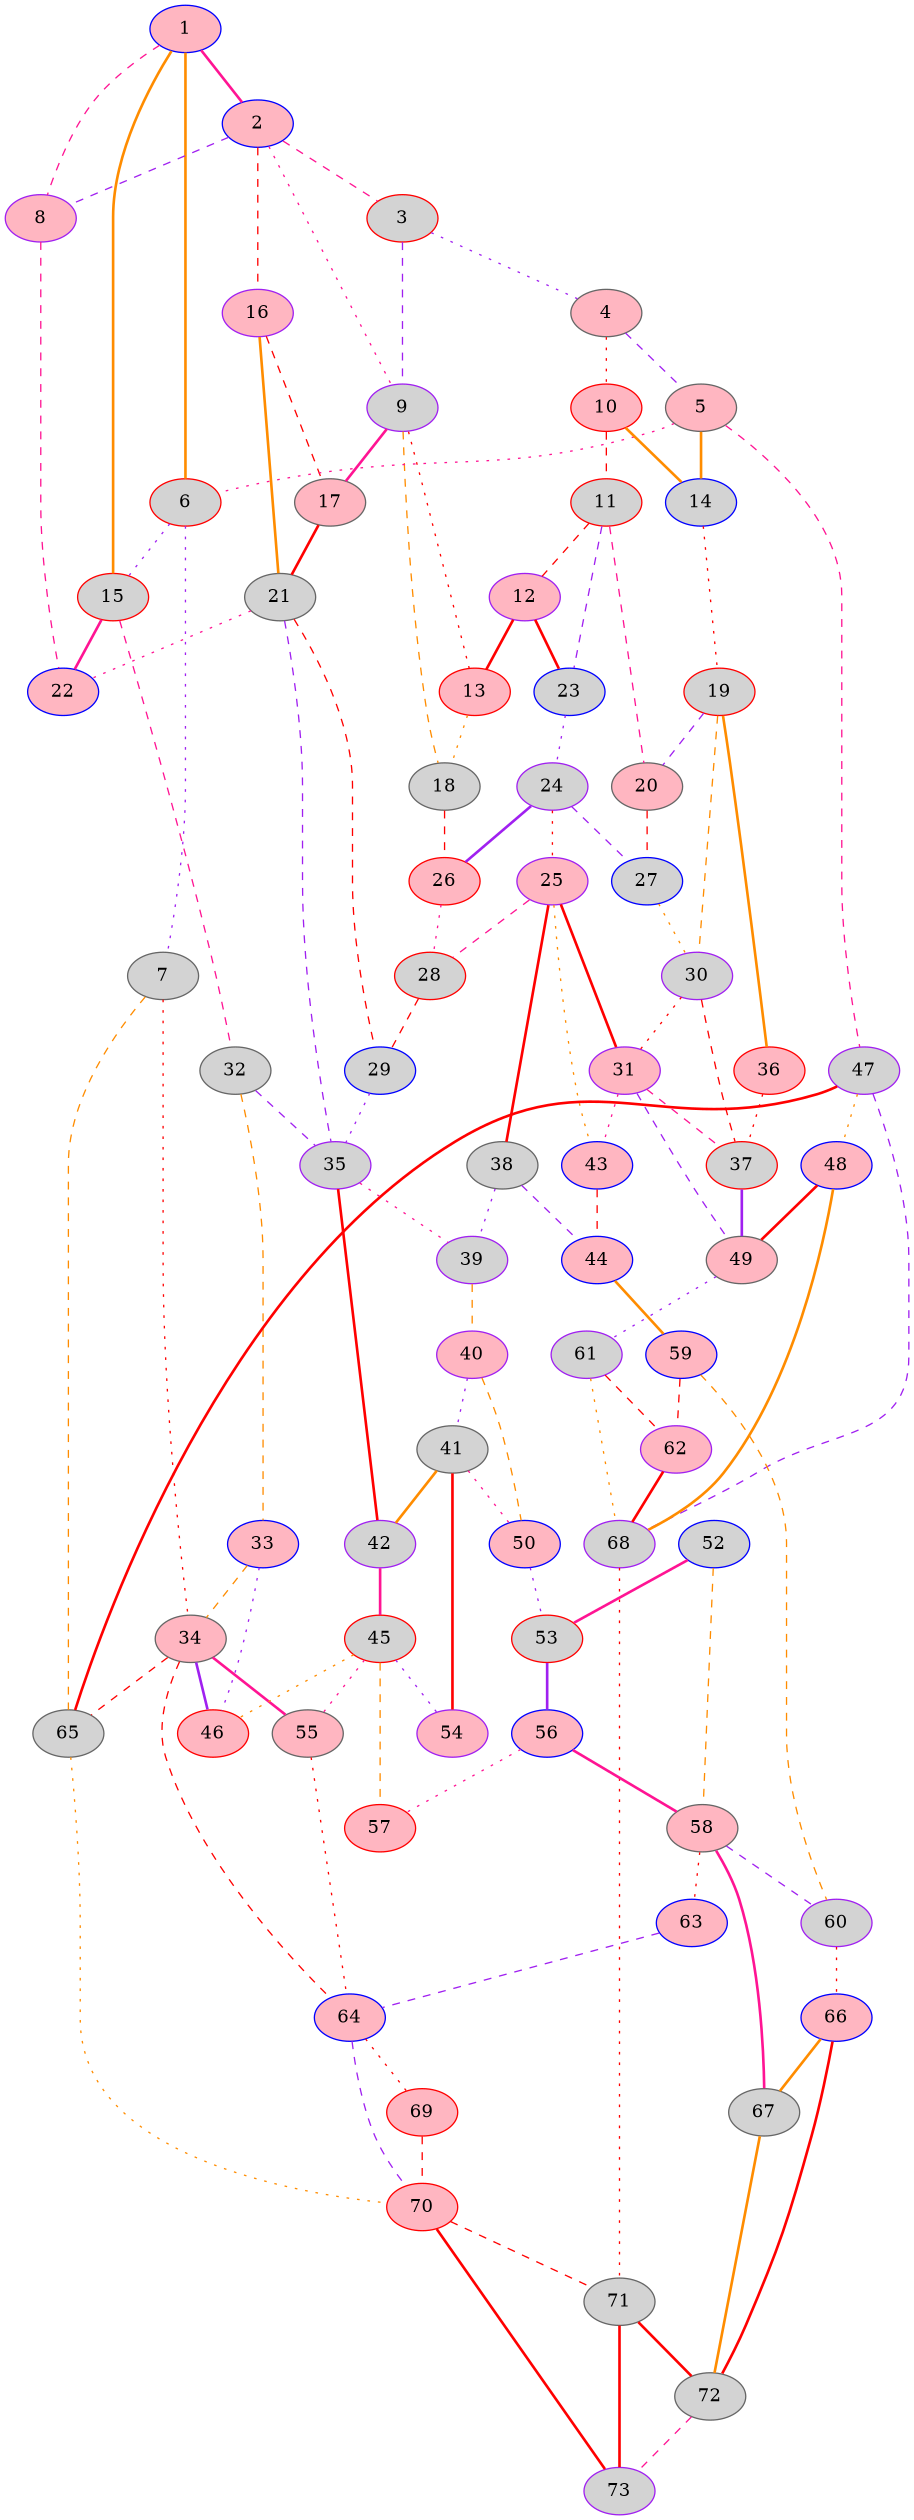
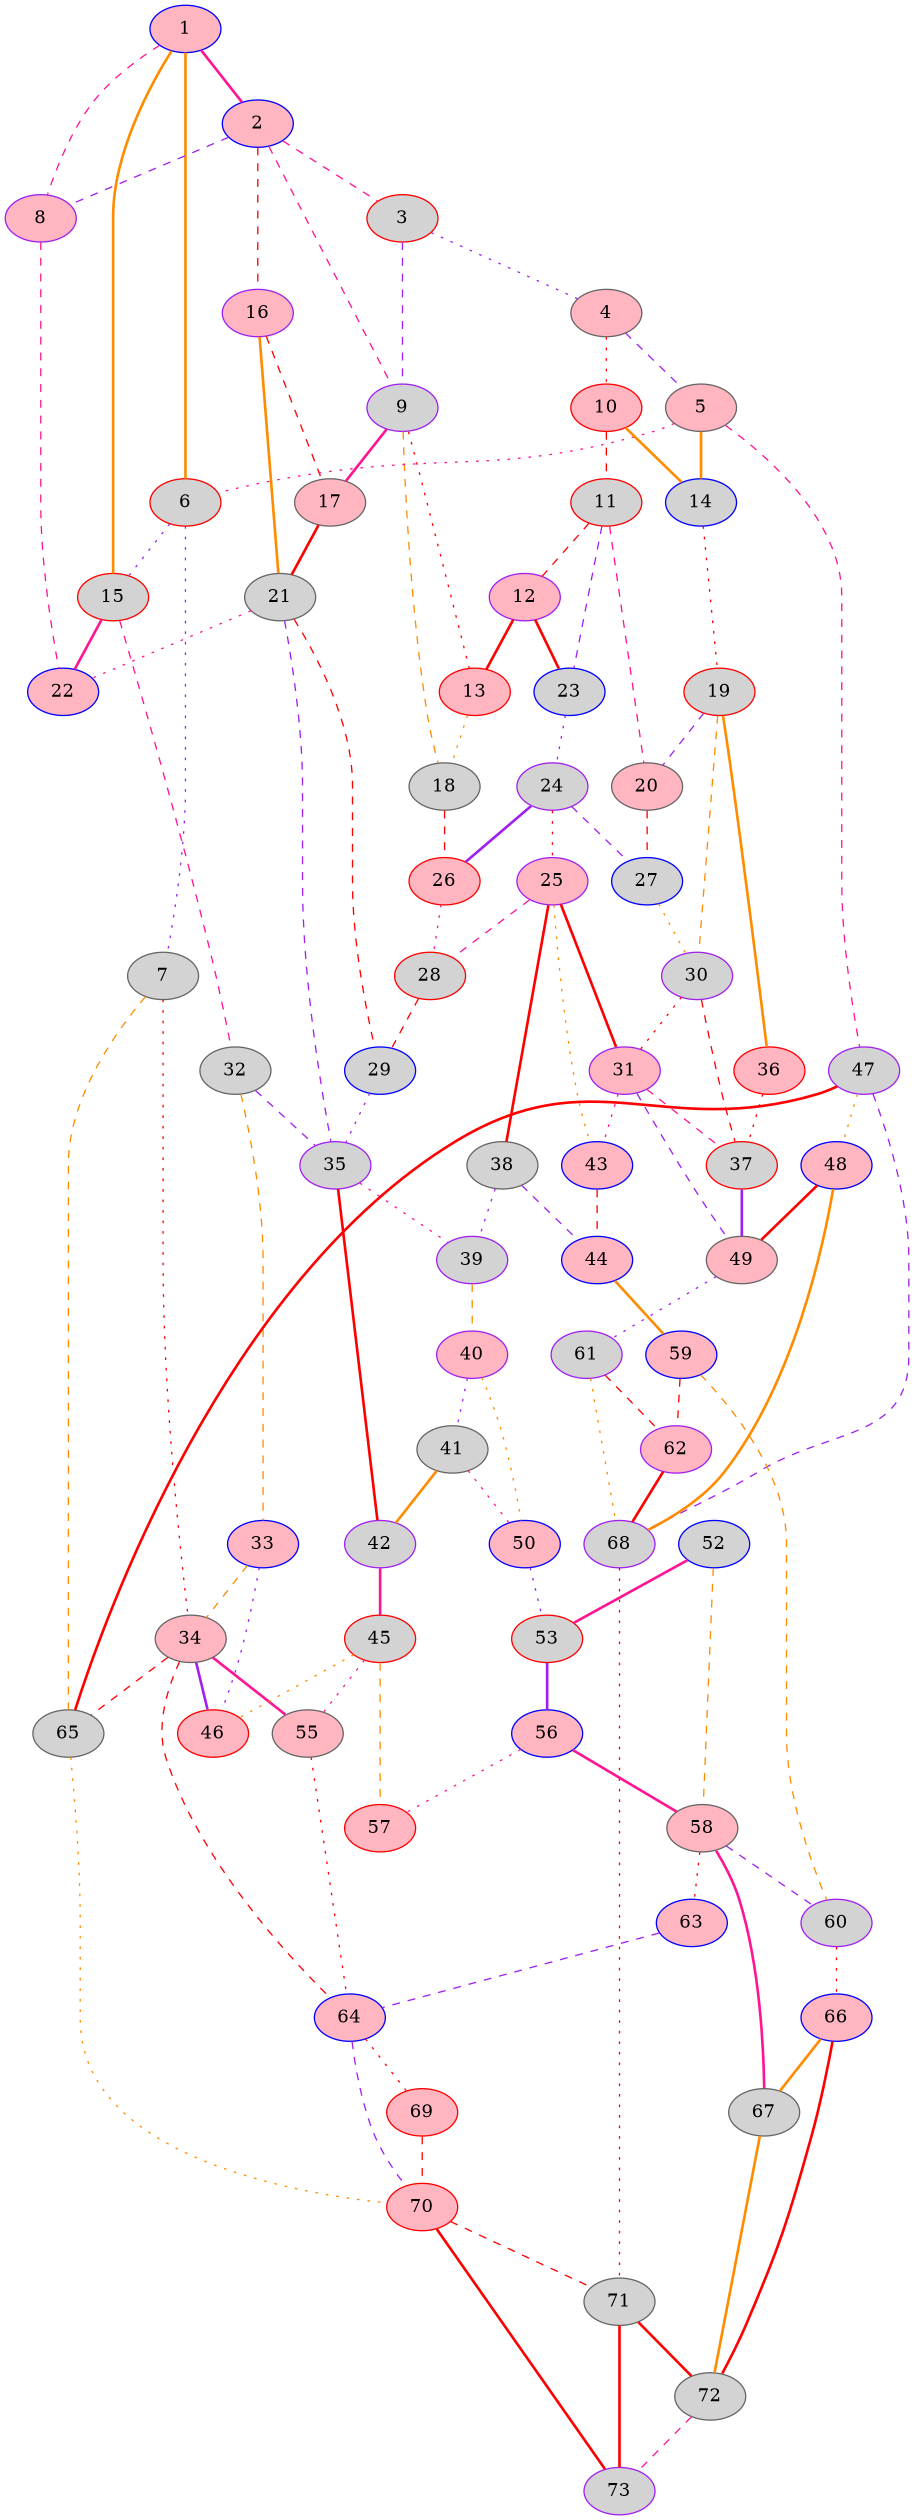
(330, 266) -> (330, 266)
(506, 1448) -> (506, 1448)
(452, 1734) -> none
